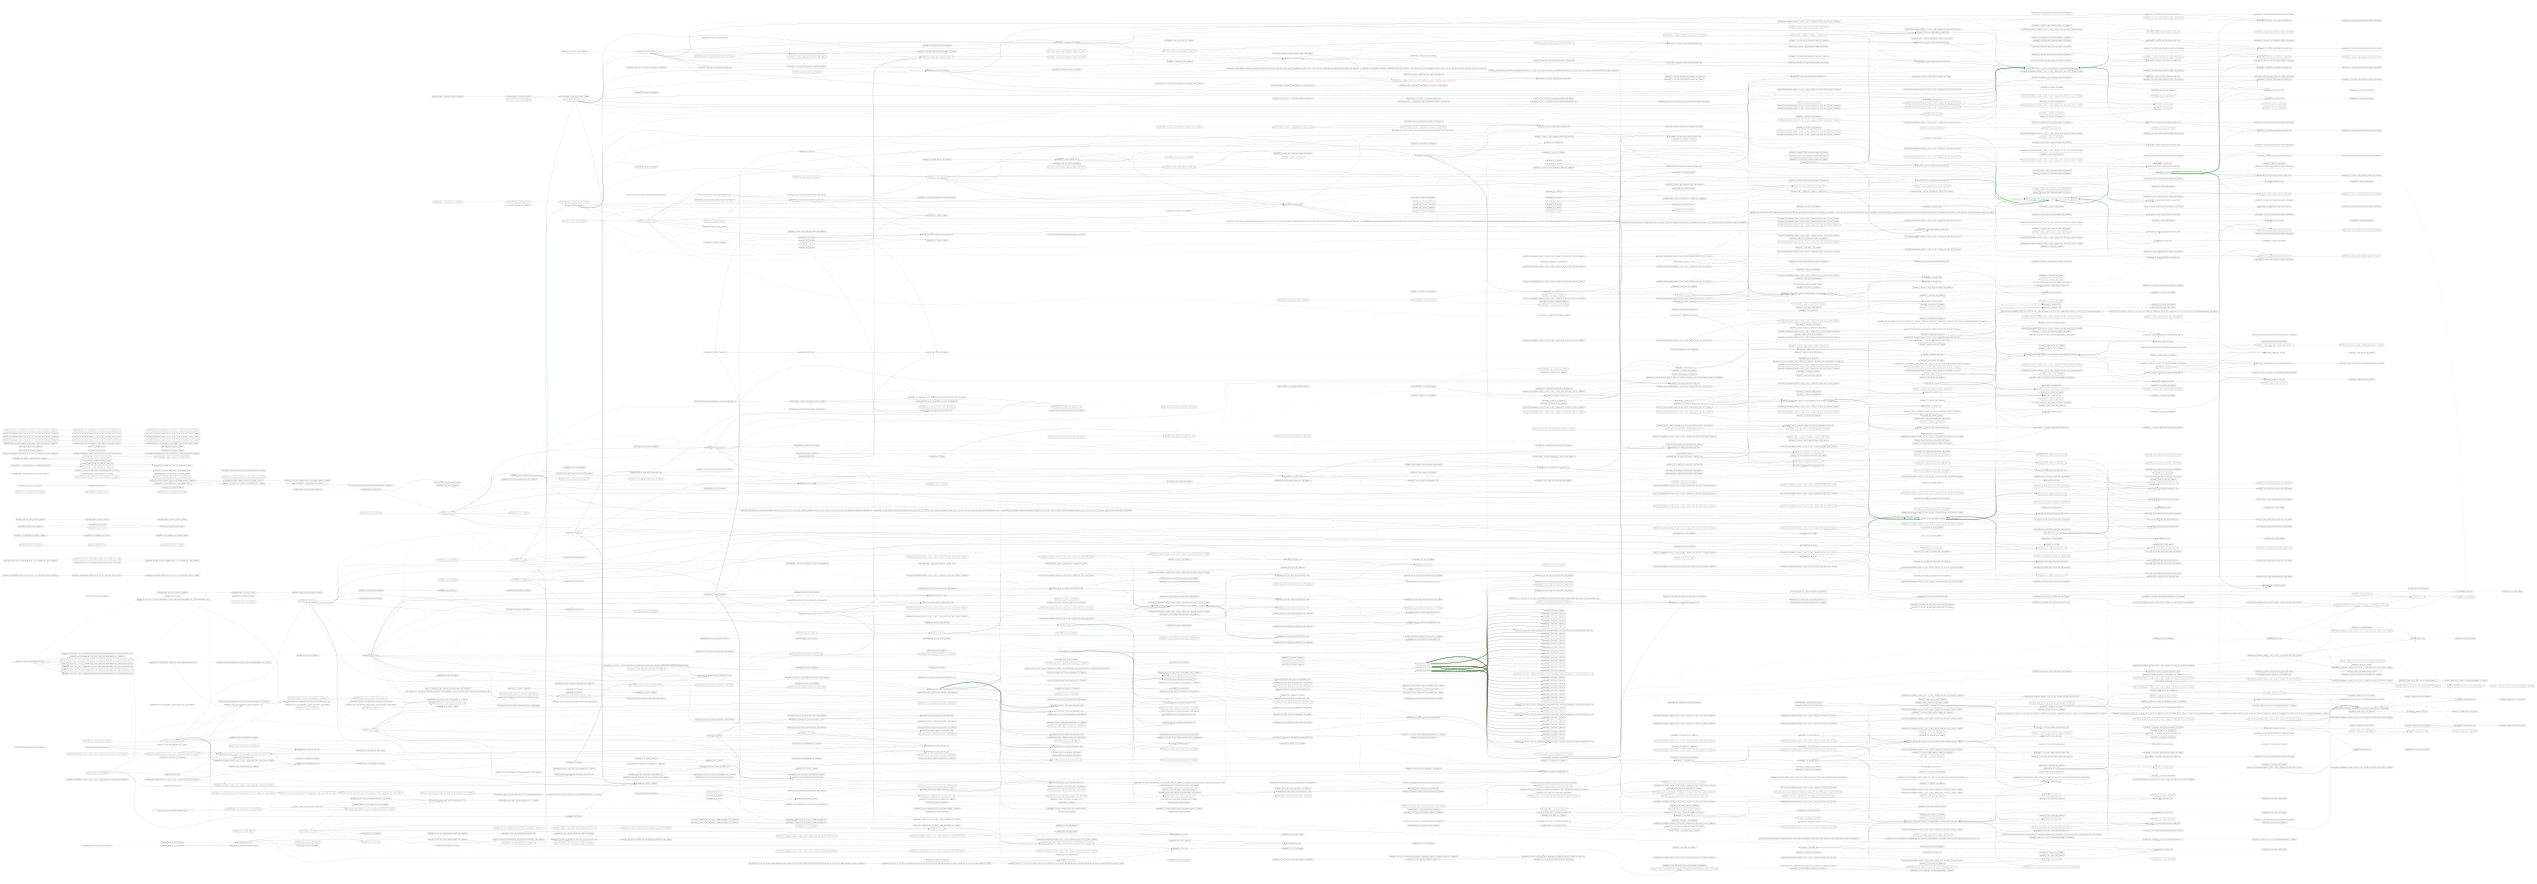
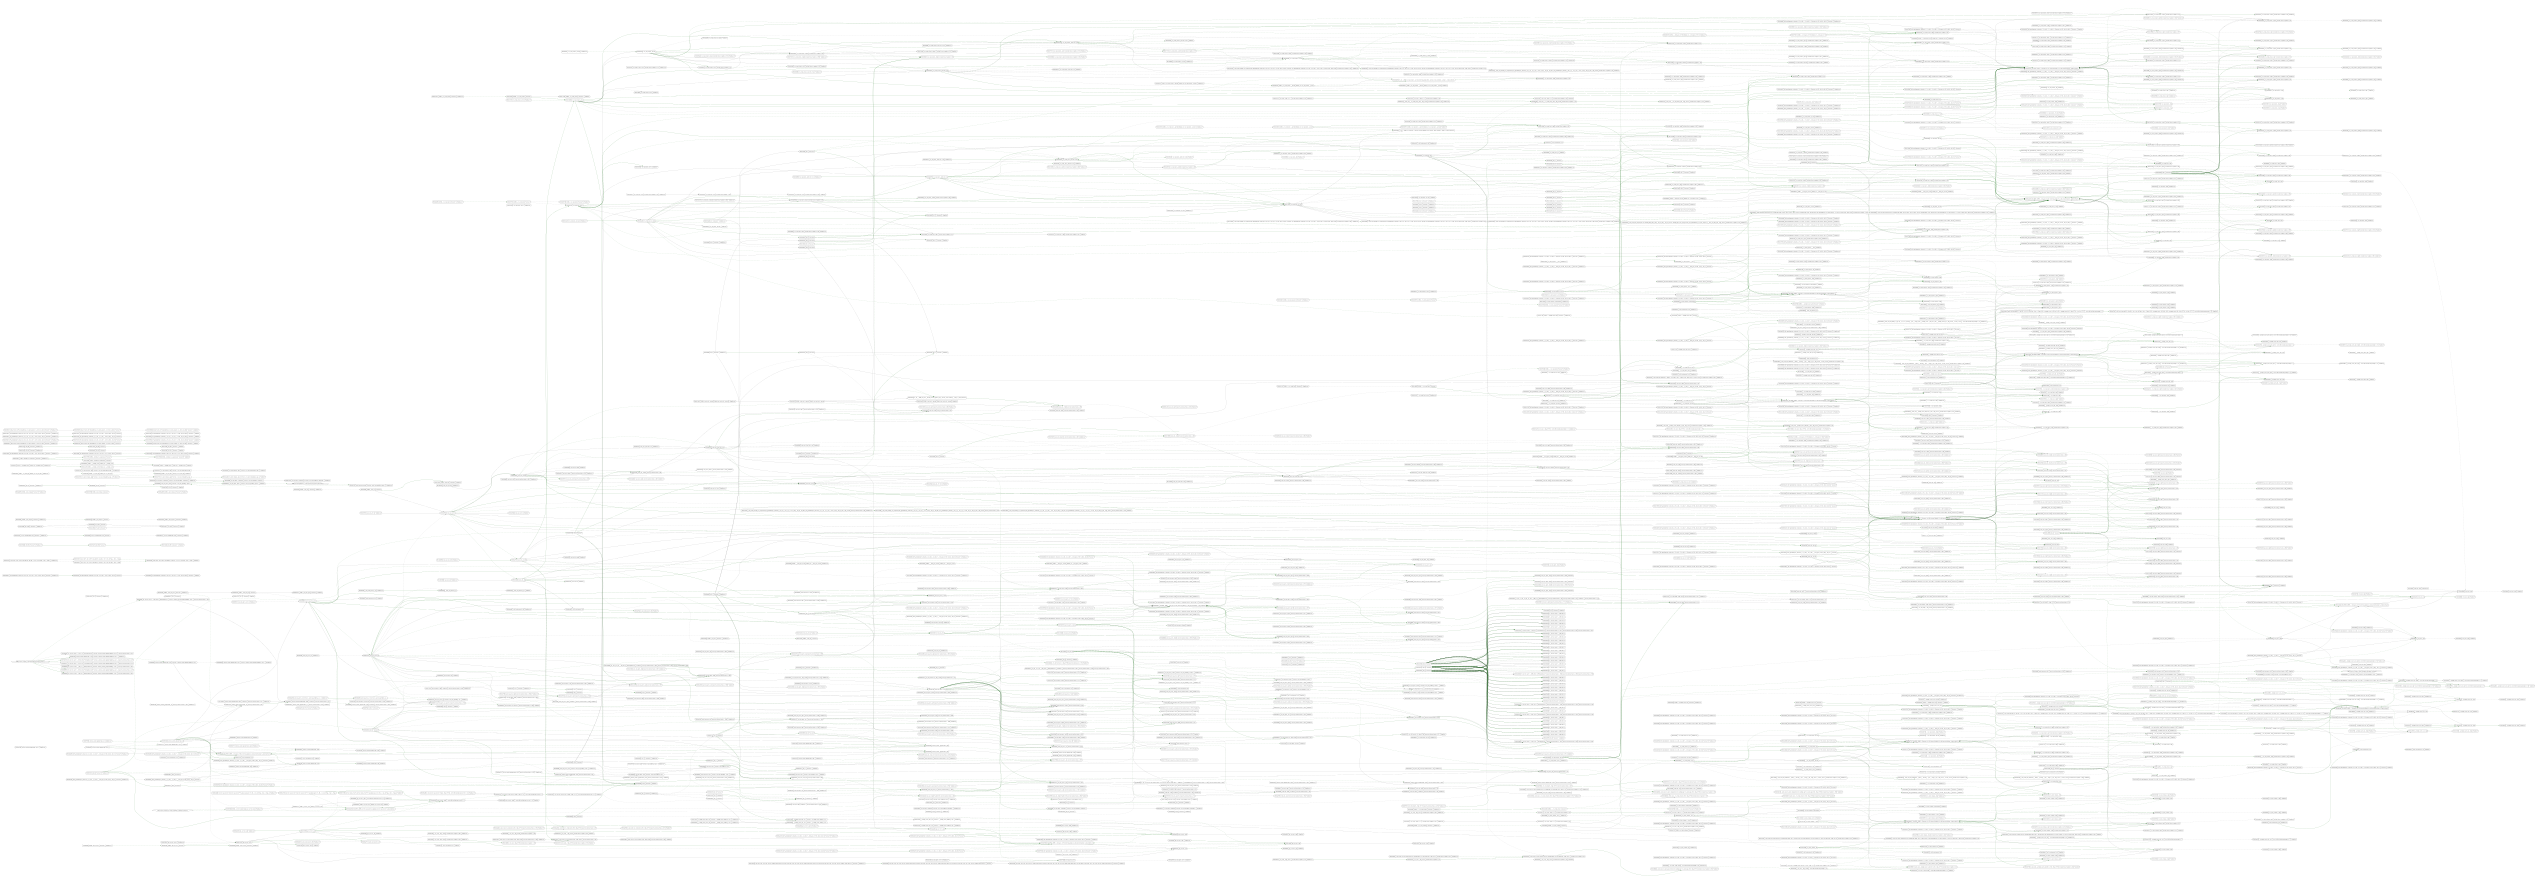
(937, 639) -> none
(448, 692) -> none
